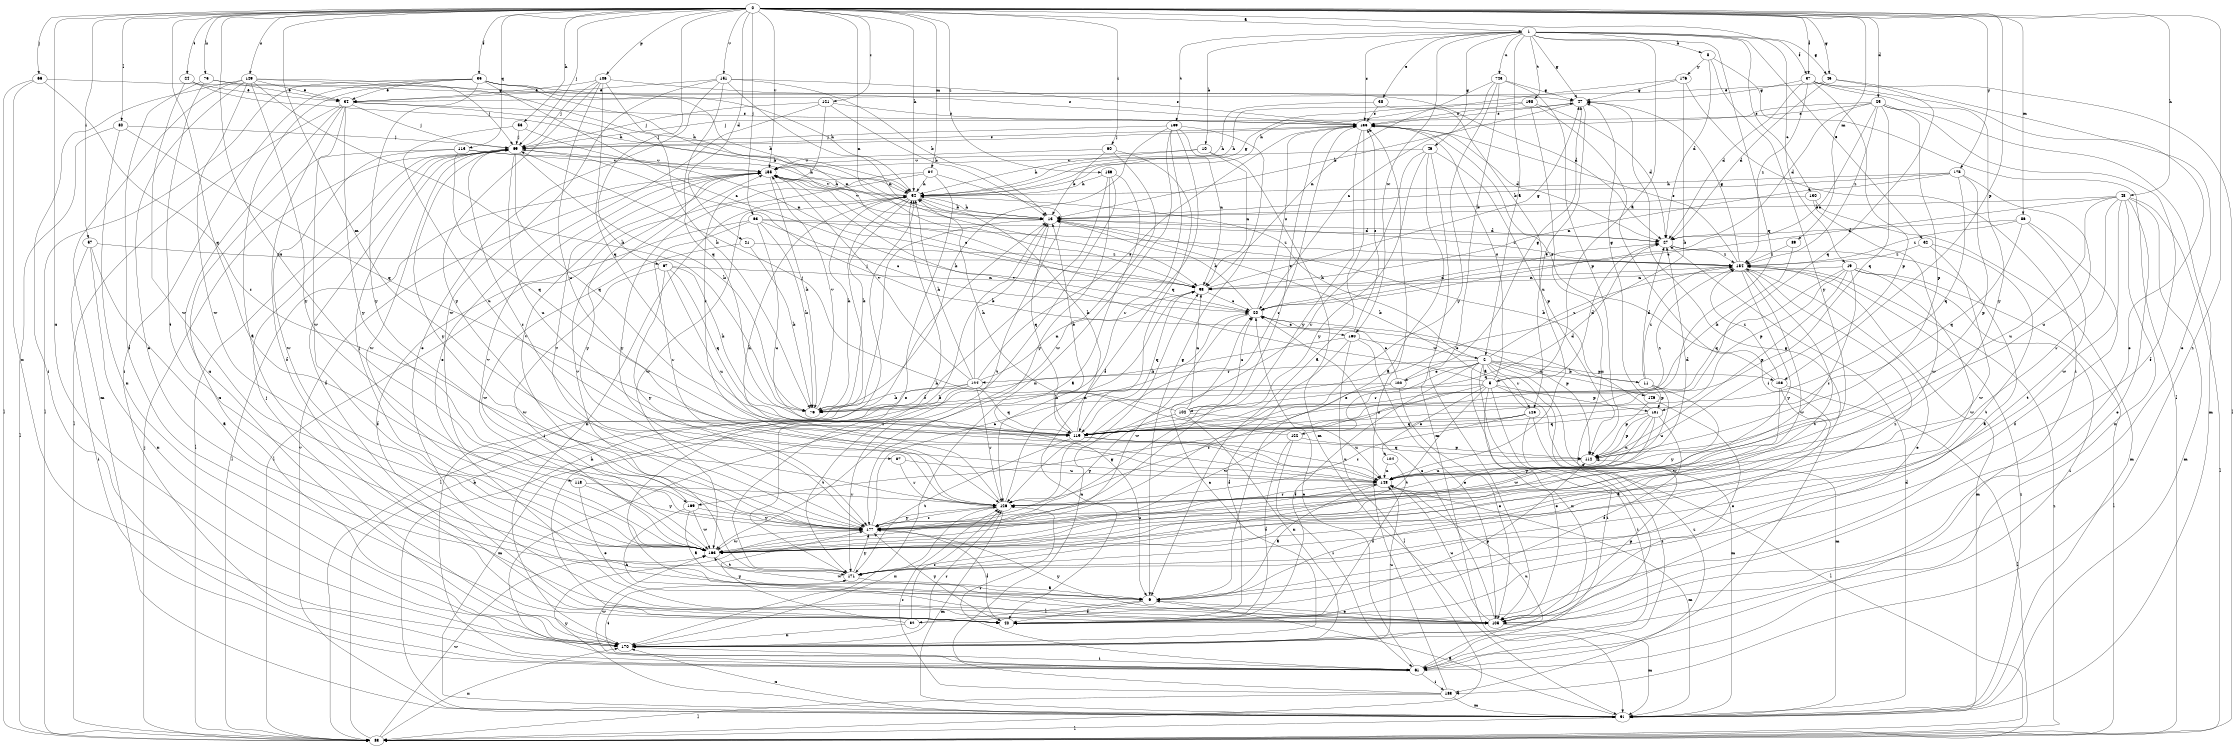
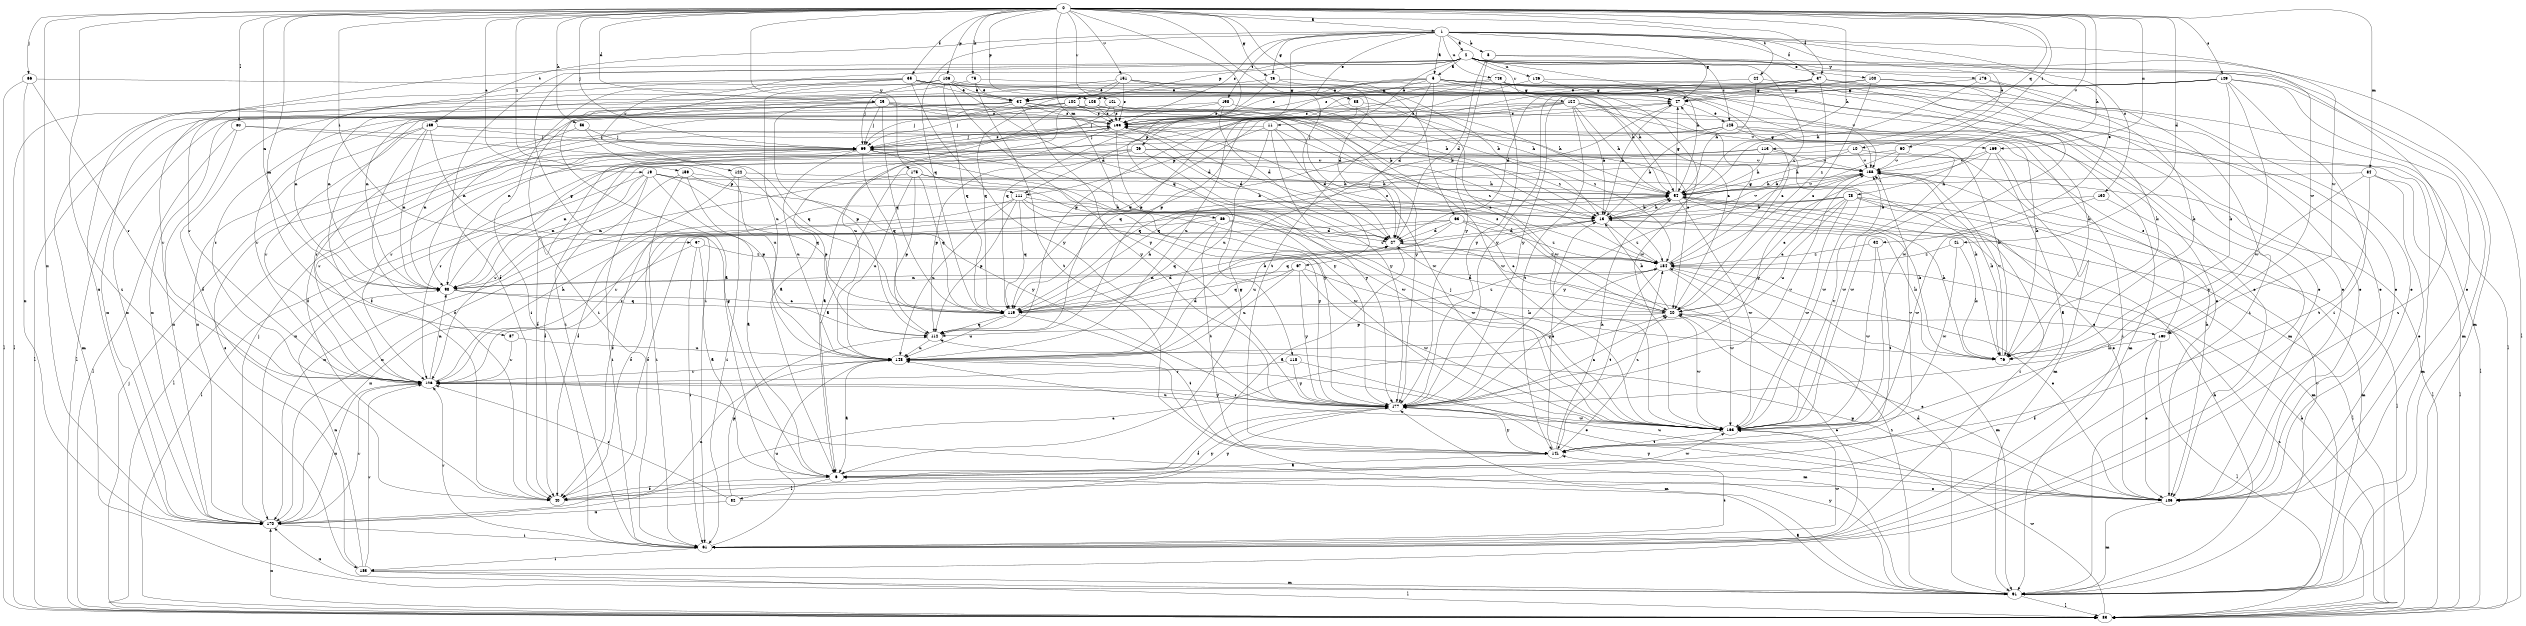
none -> (336, 115)
(1794, 243) -> none
(1417, 347) -> (1960, 67)
(1655, 413) -> (1019, 196)
(1390, 459) -> none
(851, 577) -> (1556, 454)
